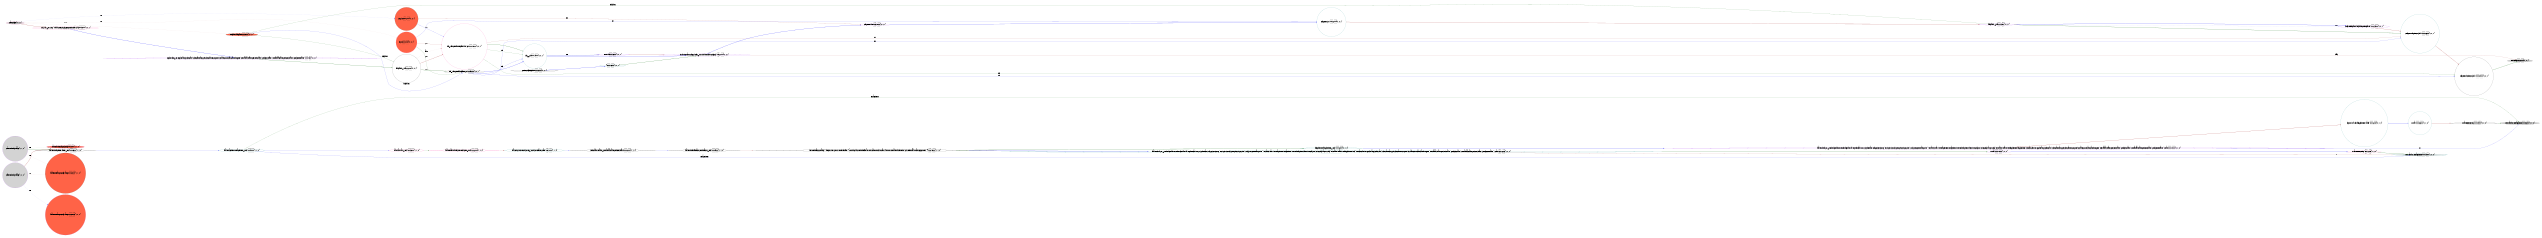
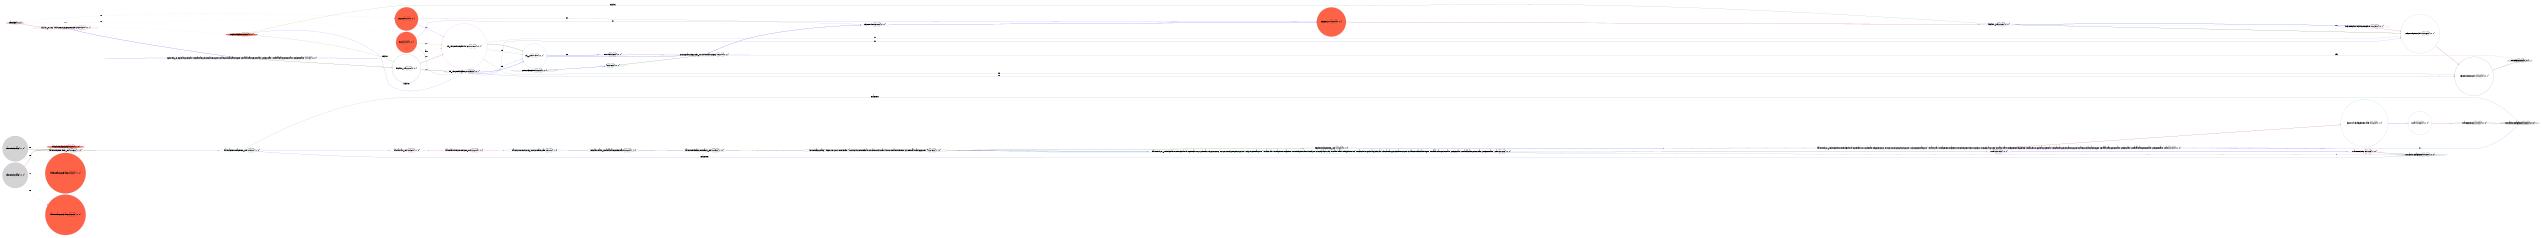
(1331, 22) -> (1331, 22)
